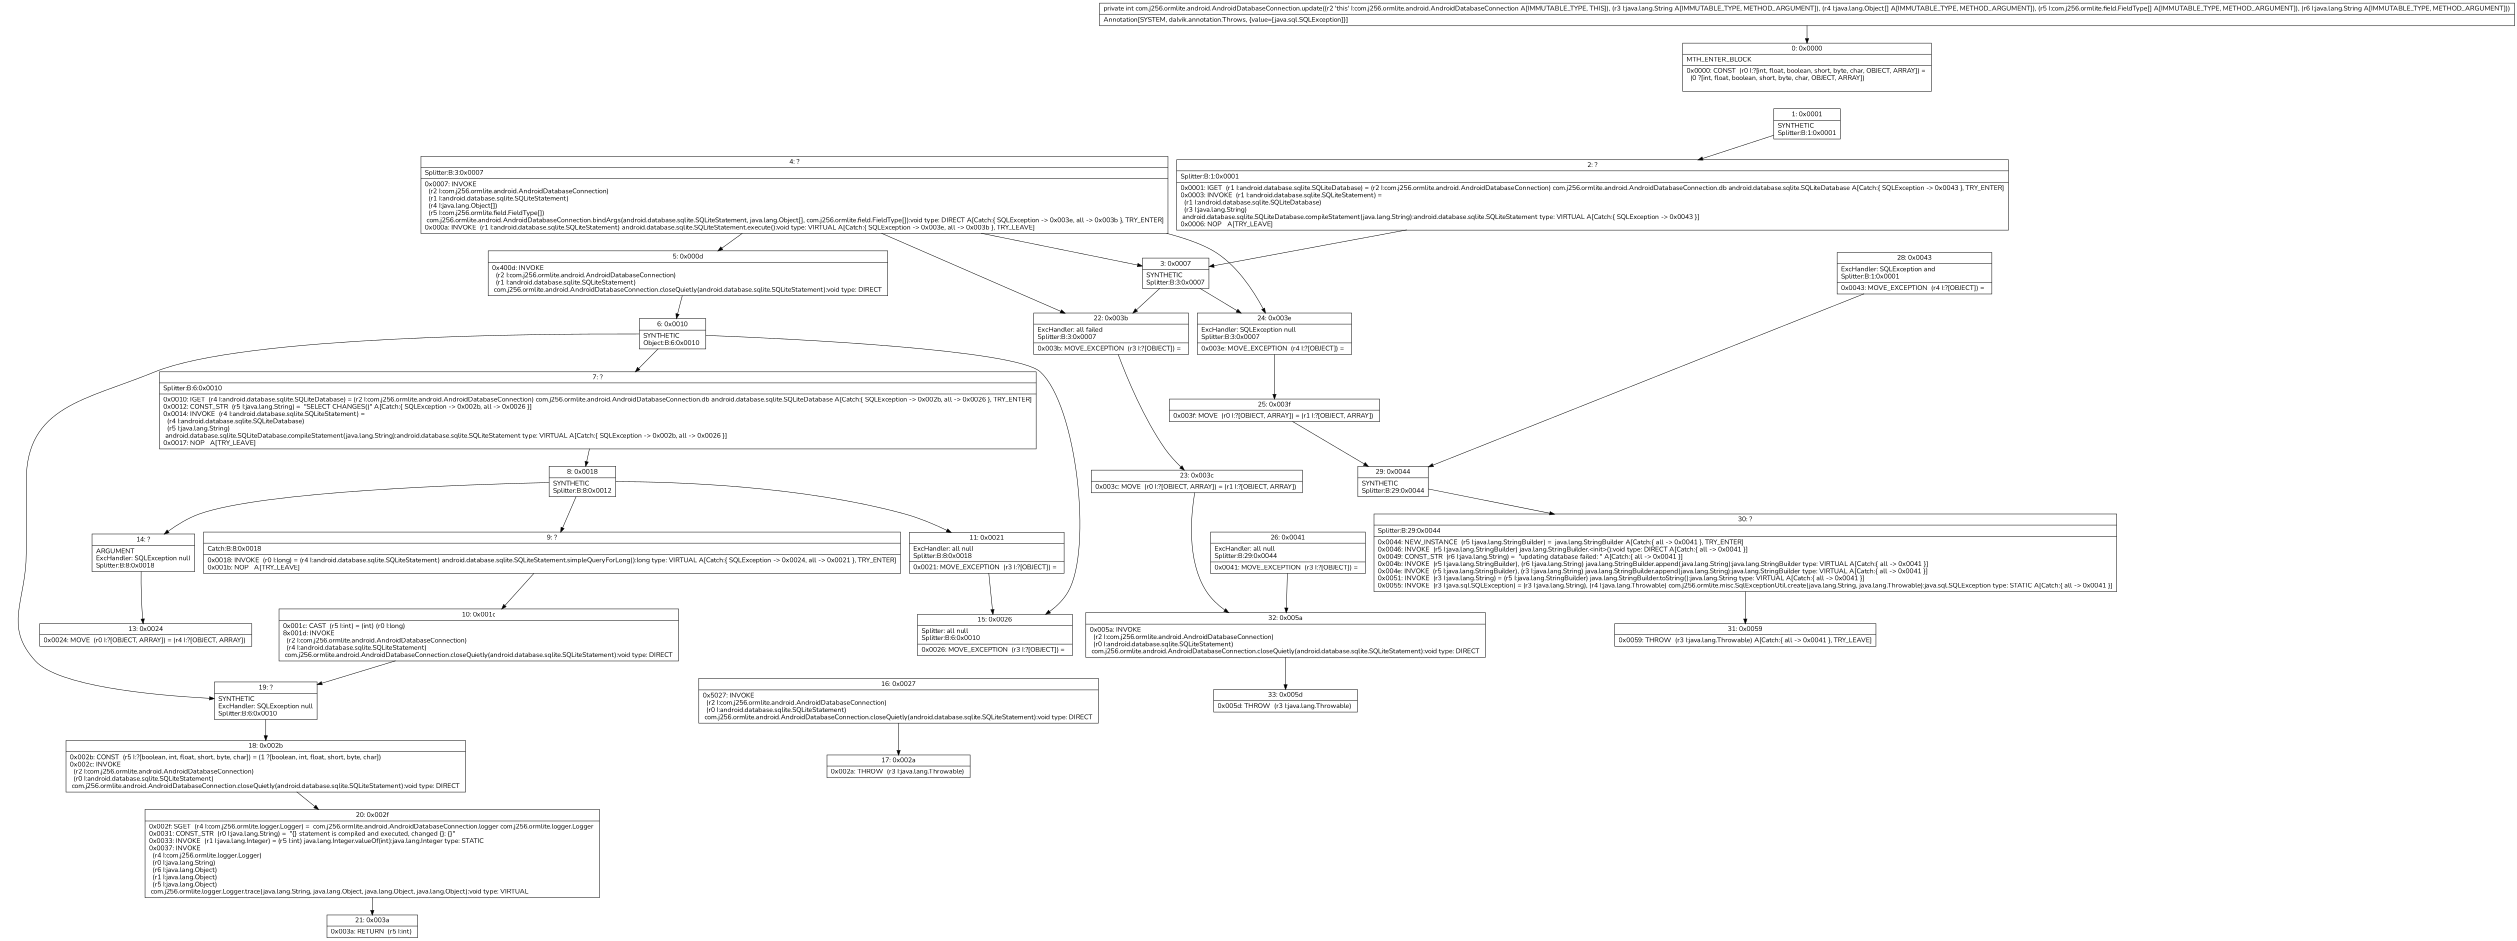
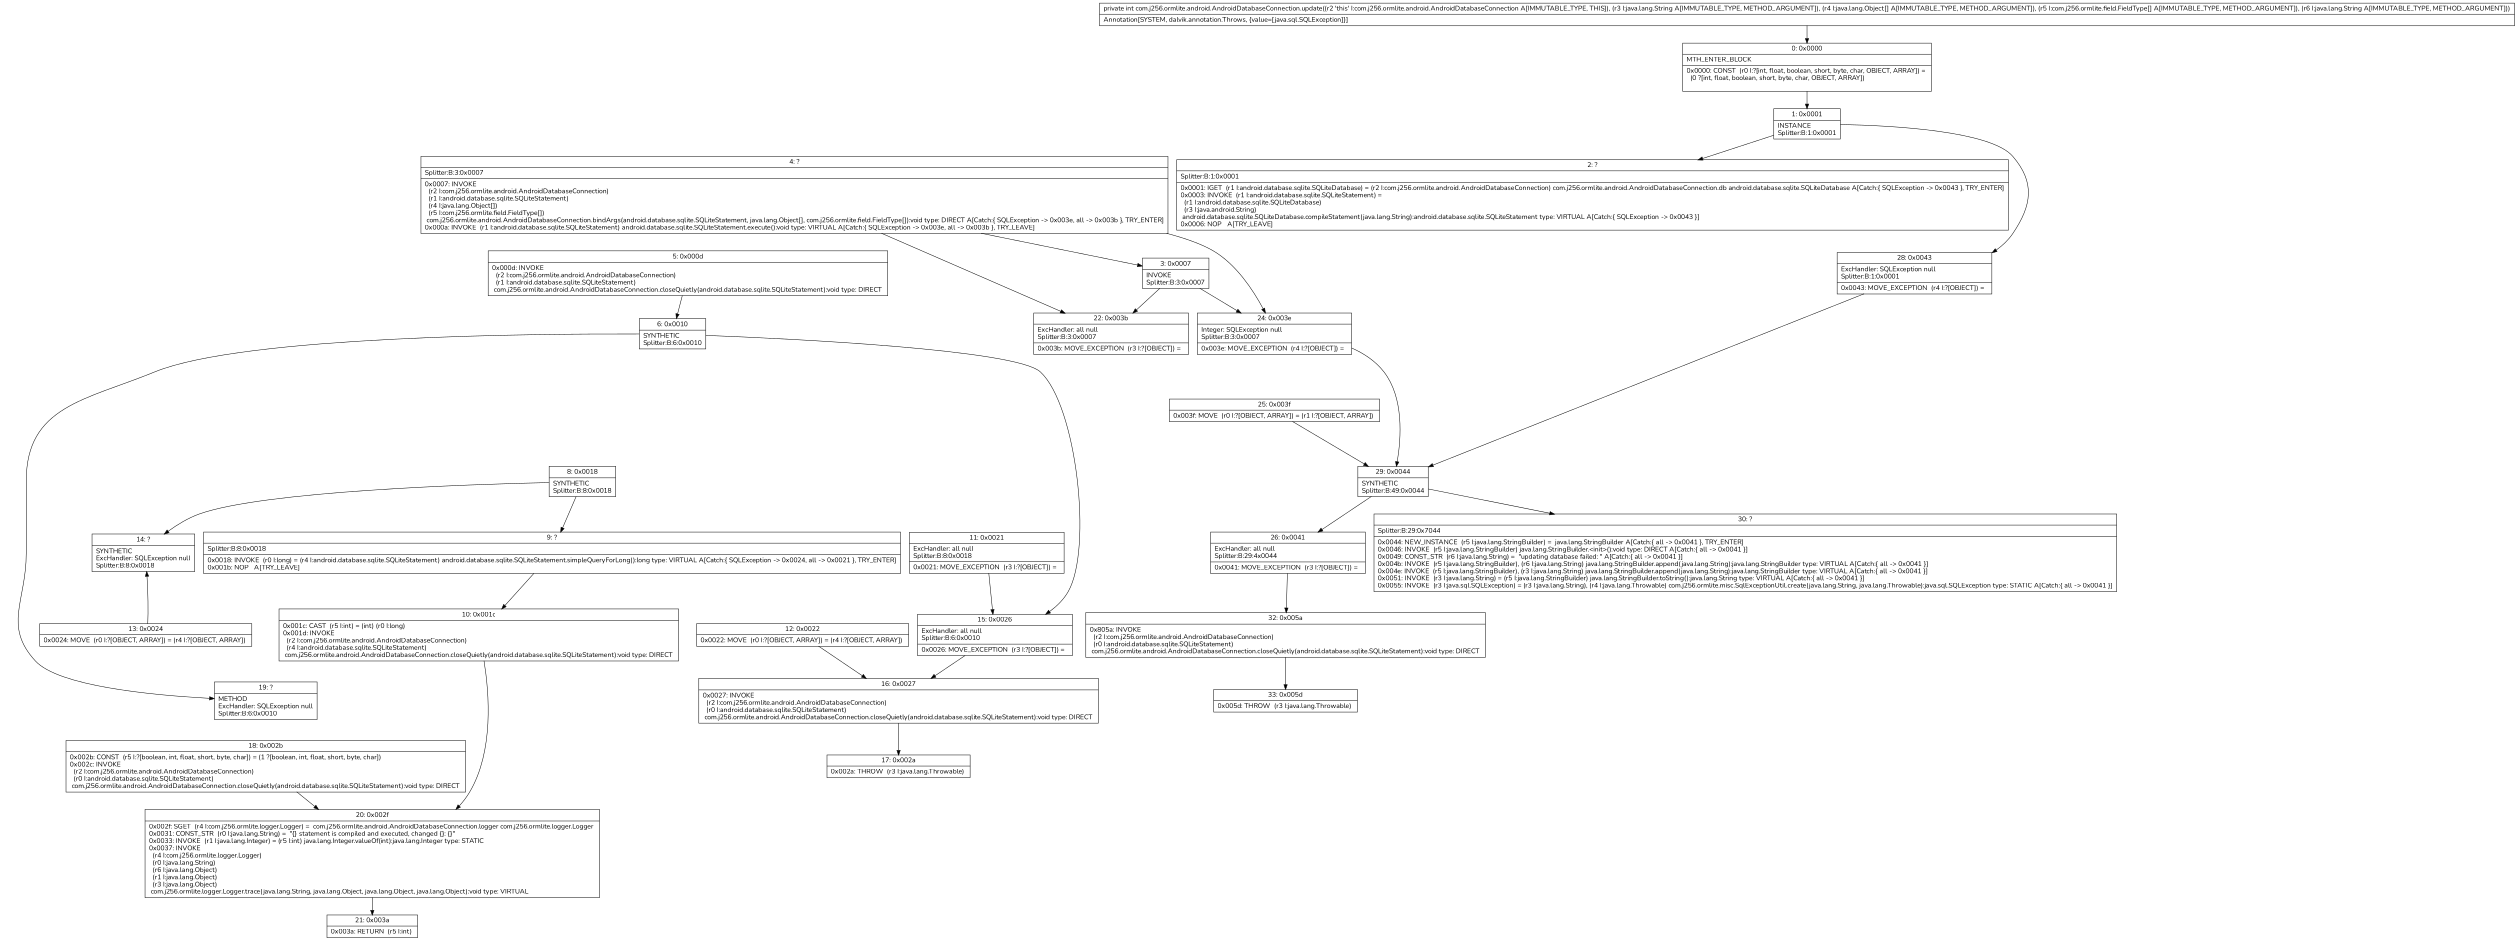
none -> (1807, 98)
(1796, 126) -> (1794, 126)
none -> (1982, 140)
(1214, 210) -> (1219, 210)
(732, 241) -> none
(1310, 248) -> none
(520, 268) -> (520, 268)
(1888, 269) -> (1888, 269)
(1165, 275) -> (1159, 275)
(1070, 330) -> (1068, 330)
(1249, 330) -> (1242, 330)
(672, 343) -> (673, 343)
(1275, 374) -> (1396, 395)
(598, 410) -> none
(1197, 481) -> none
(582, 491) -> (582, 491)
(784, 491) -> none
(1393, 491) -> (1393, 491)
none -> (1347, 513)
(1409, 531) -> (1409, 531)
(234, 549) -> (237, 549)
(115, 551) -> (114, 551)
(1246, 556) -> (1246, 556)
(141, 595) -> (148, 600)
(1117, 630) -> (1117, 630)
(945, 631) -> (952, 631)
(311, 633) -> (311, 633)
none -> (803, 635)
(1745, 635) -> none
none -> (950, 666)
(359, 672) -> (487, 736)
(730, 695) -> (730, 695)
(237, 699) -> (233, 699)
(266, 728) -> none
(183, 884) -> (183, 884)
